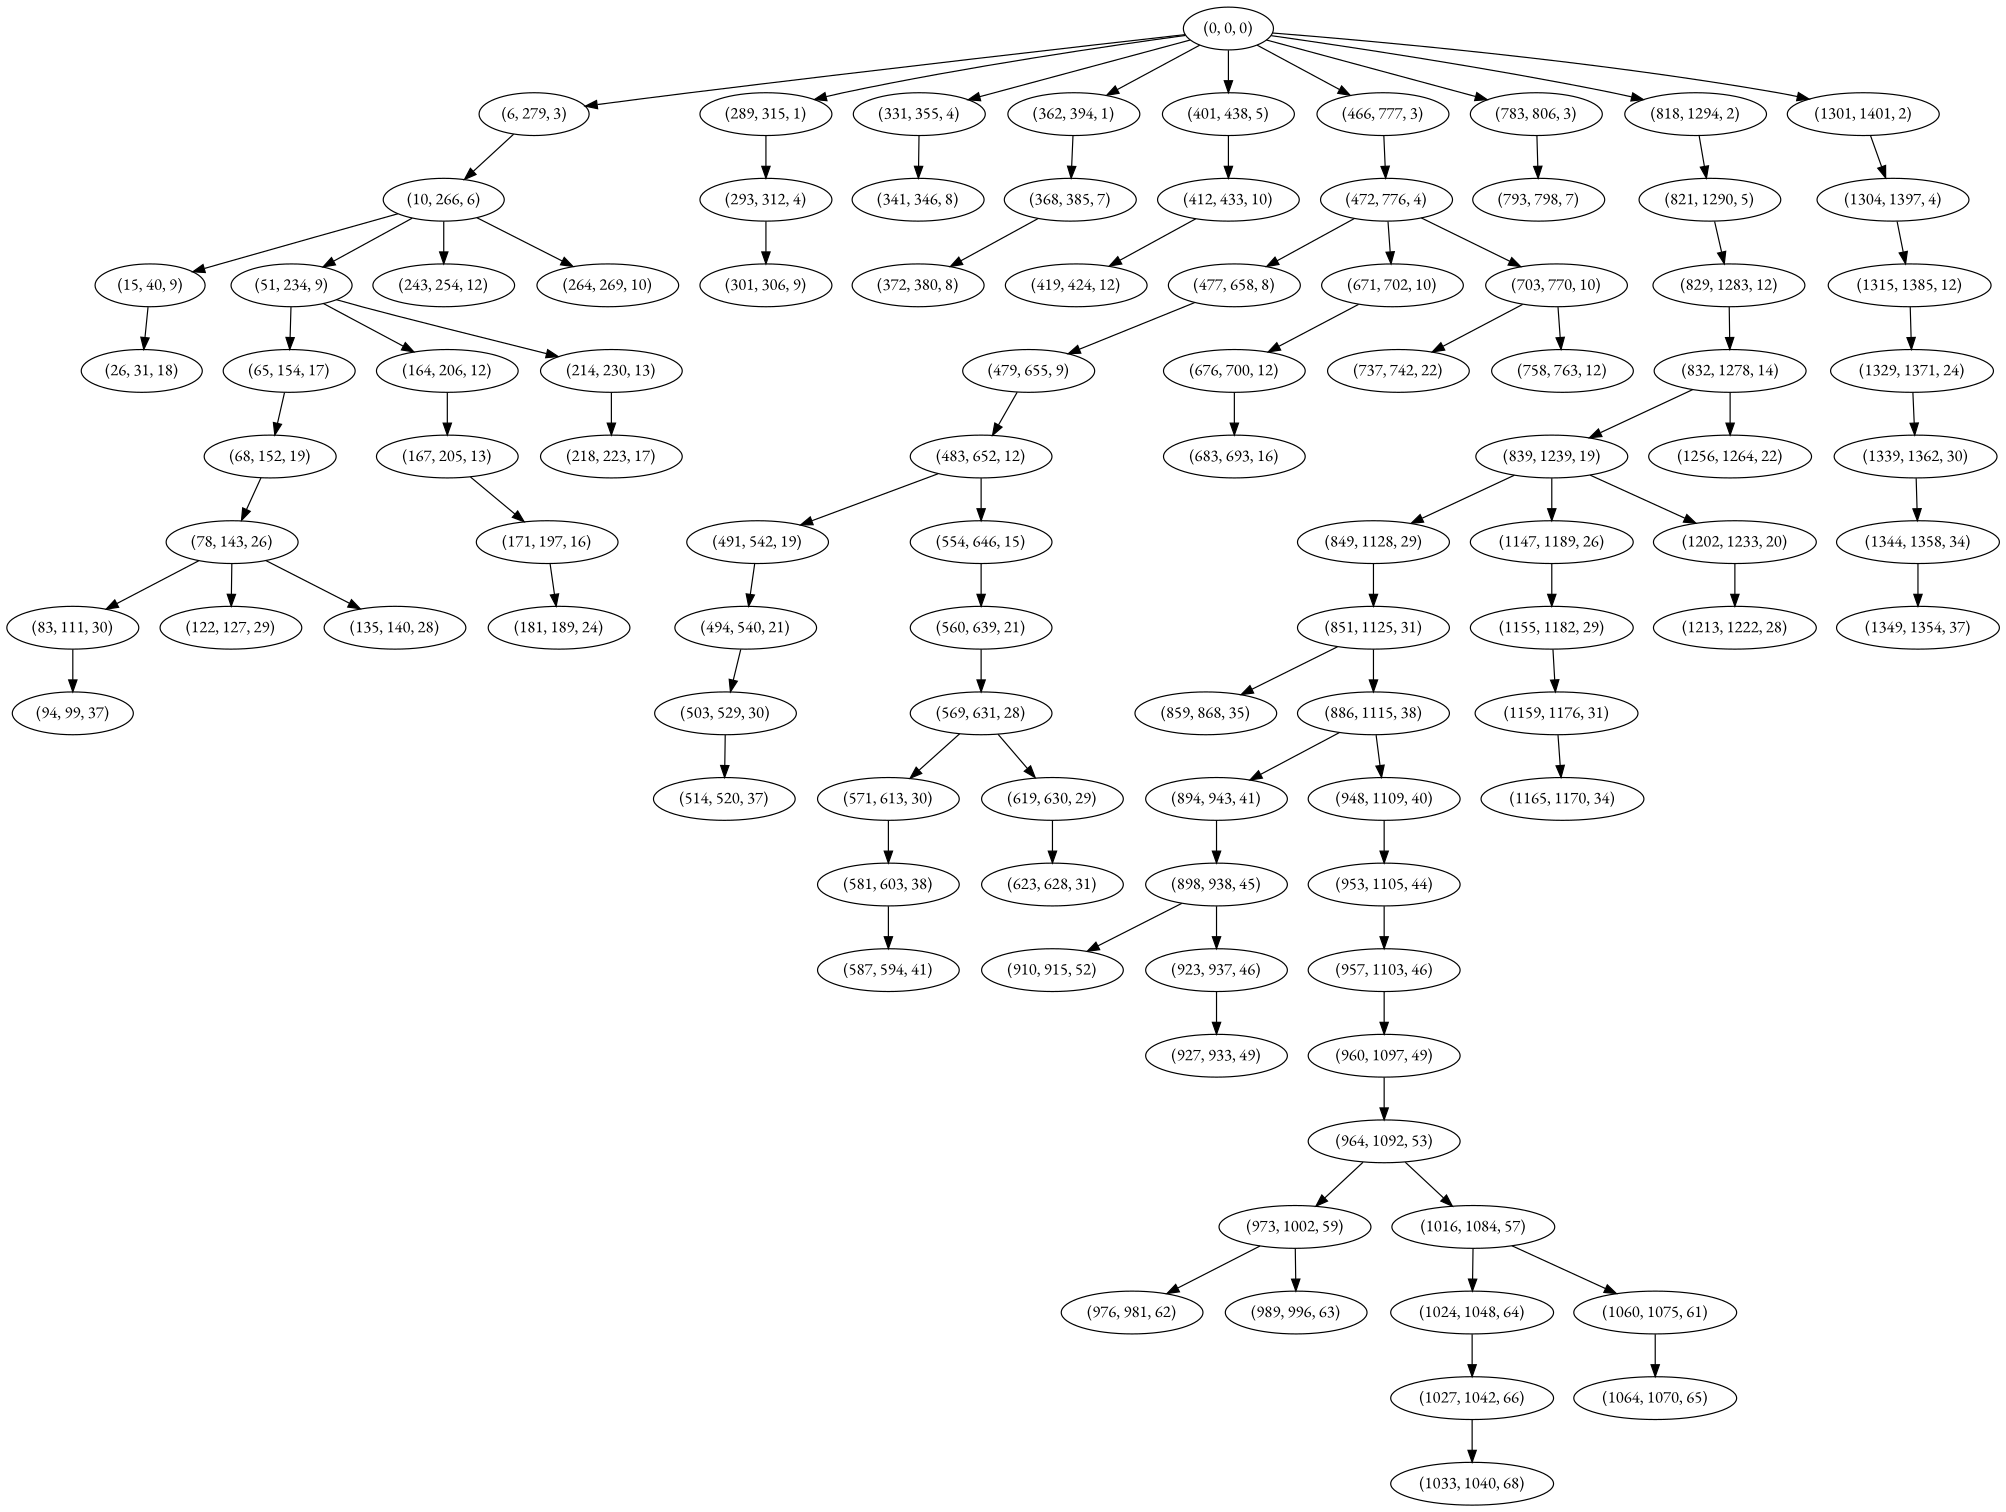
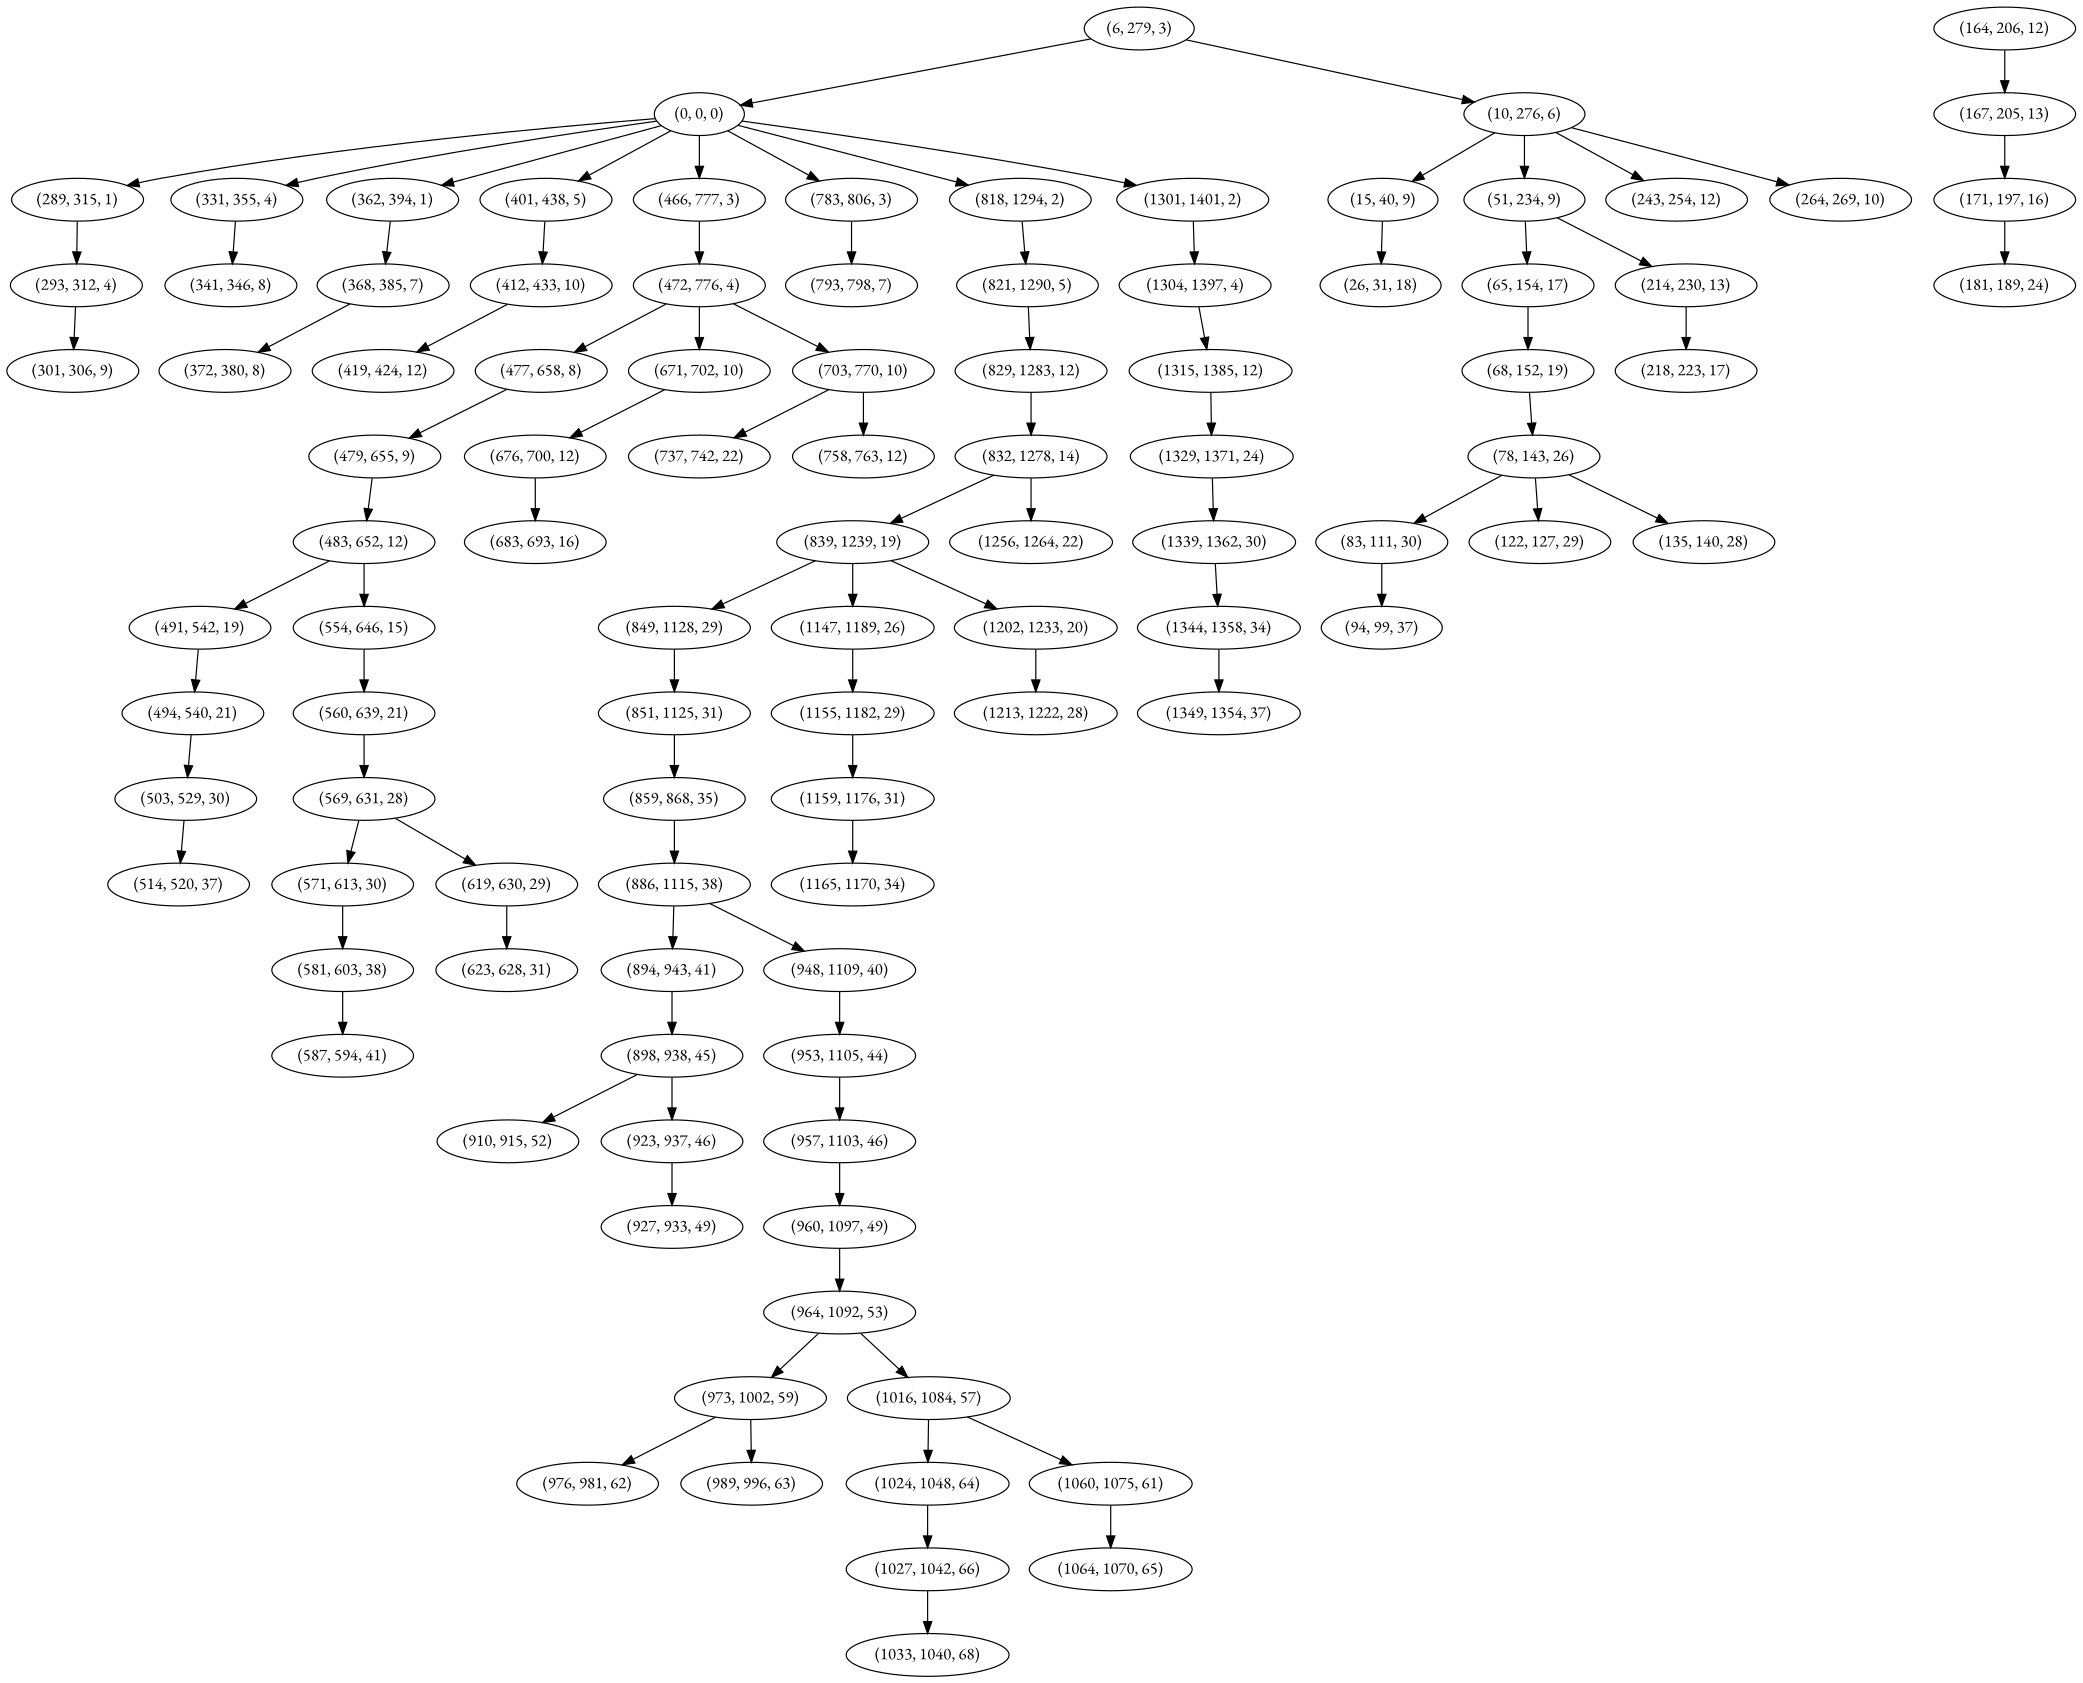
(891, 69) -> (922, 71)
(444, 200) -> (1524, 114)
(363, 325) -> none
(1373, 665) -> (674, 836)
